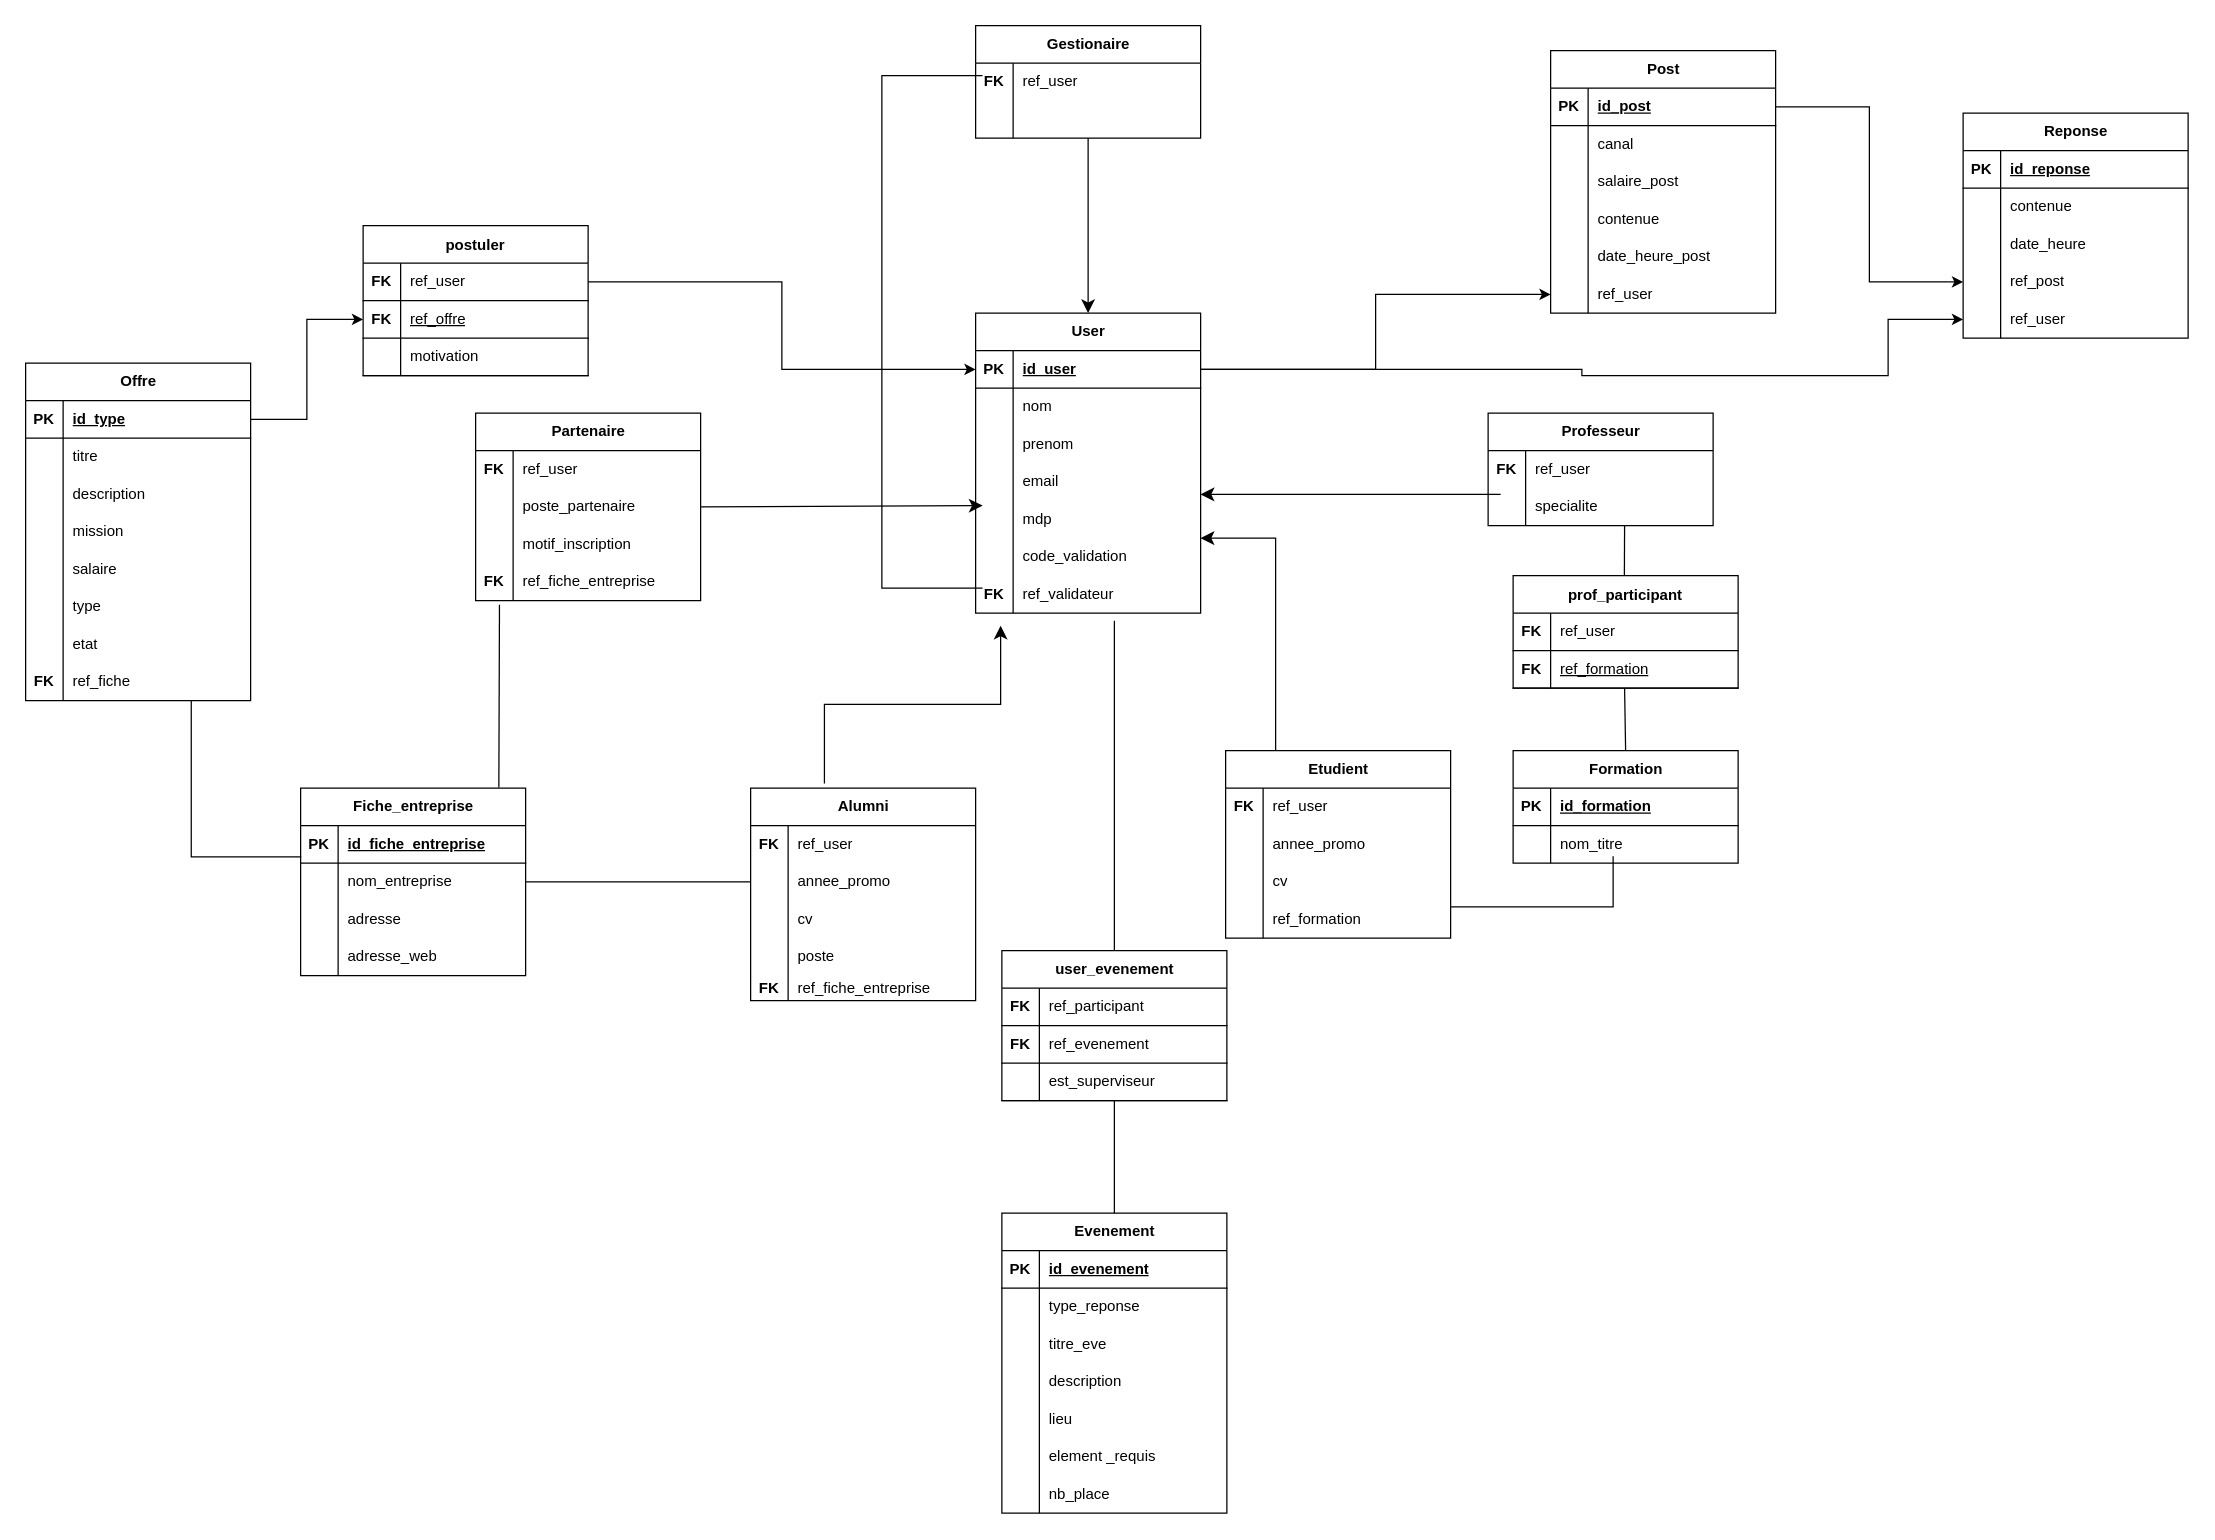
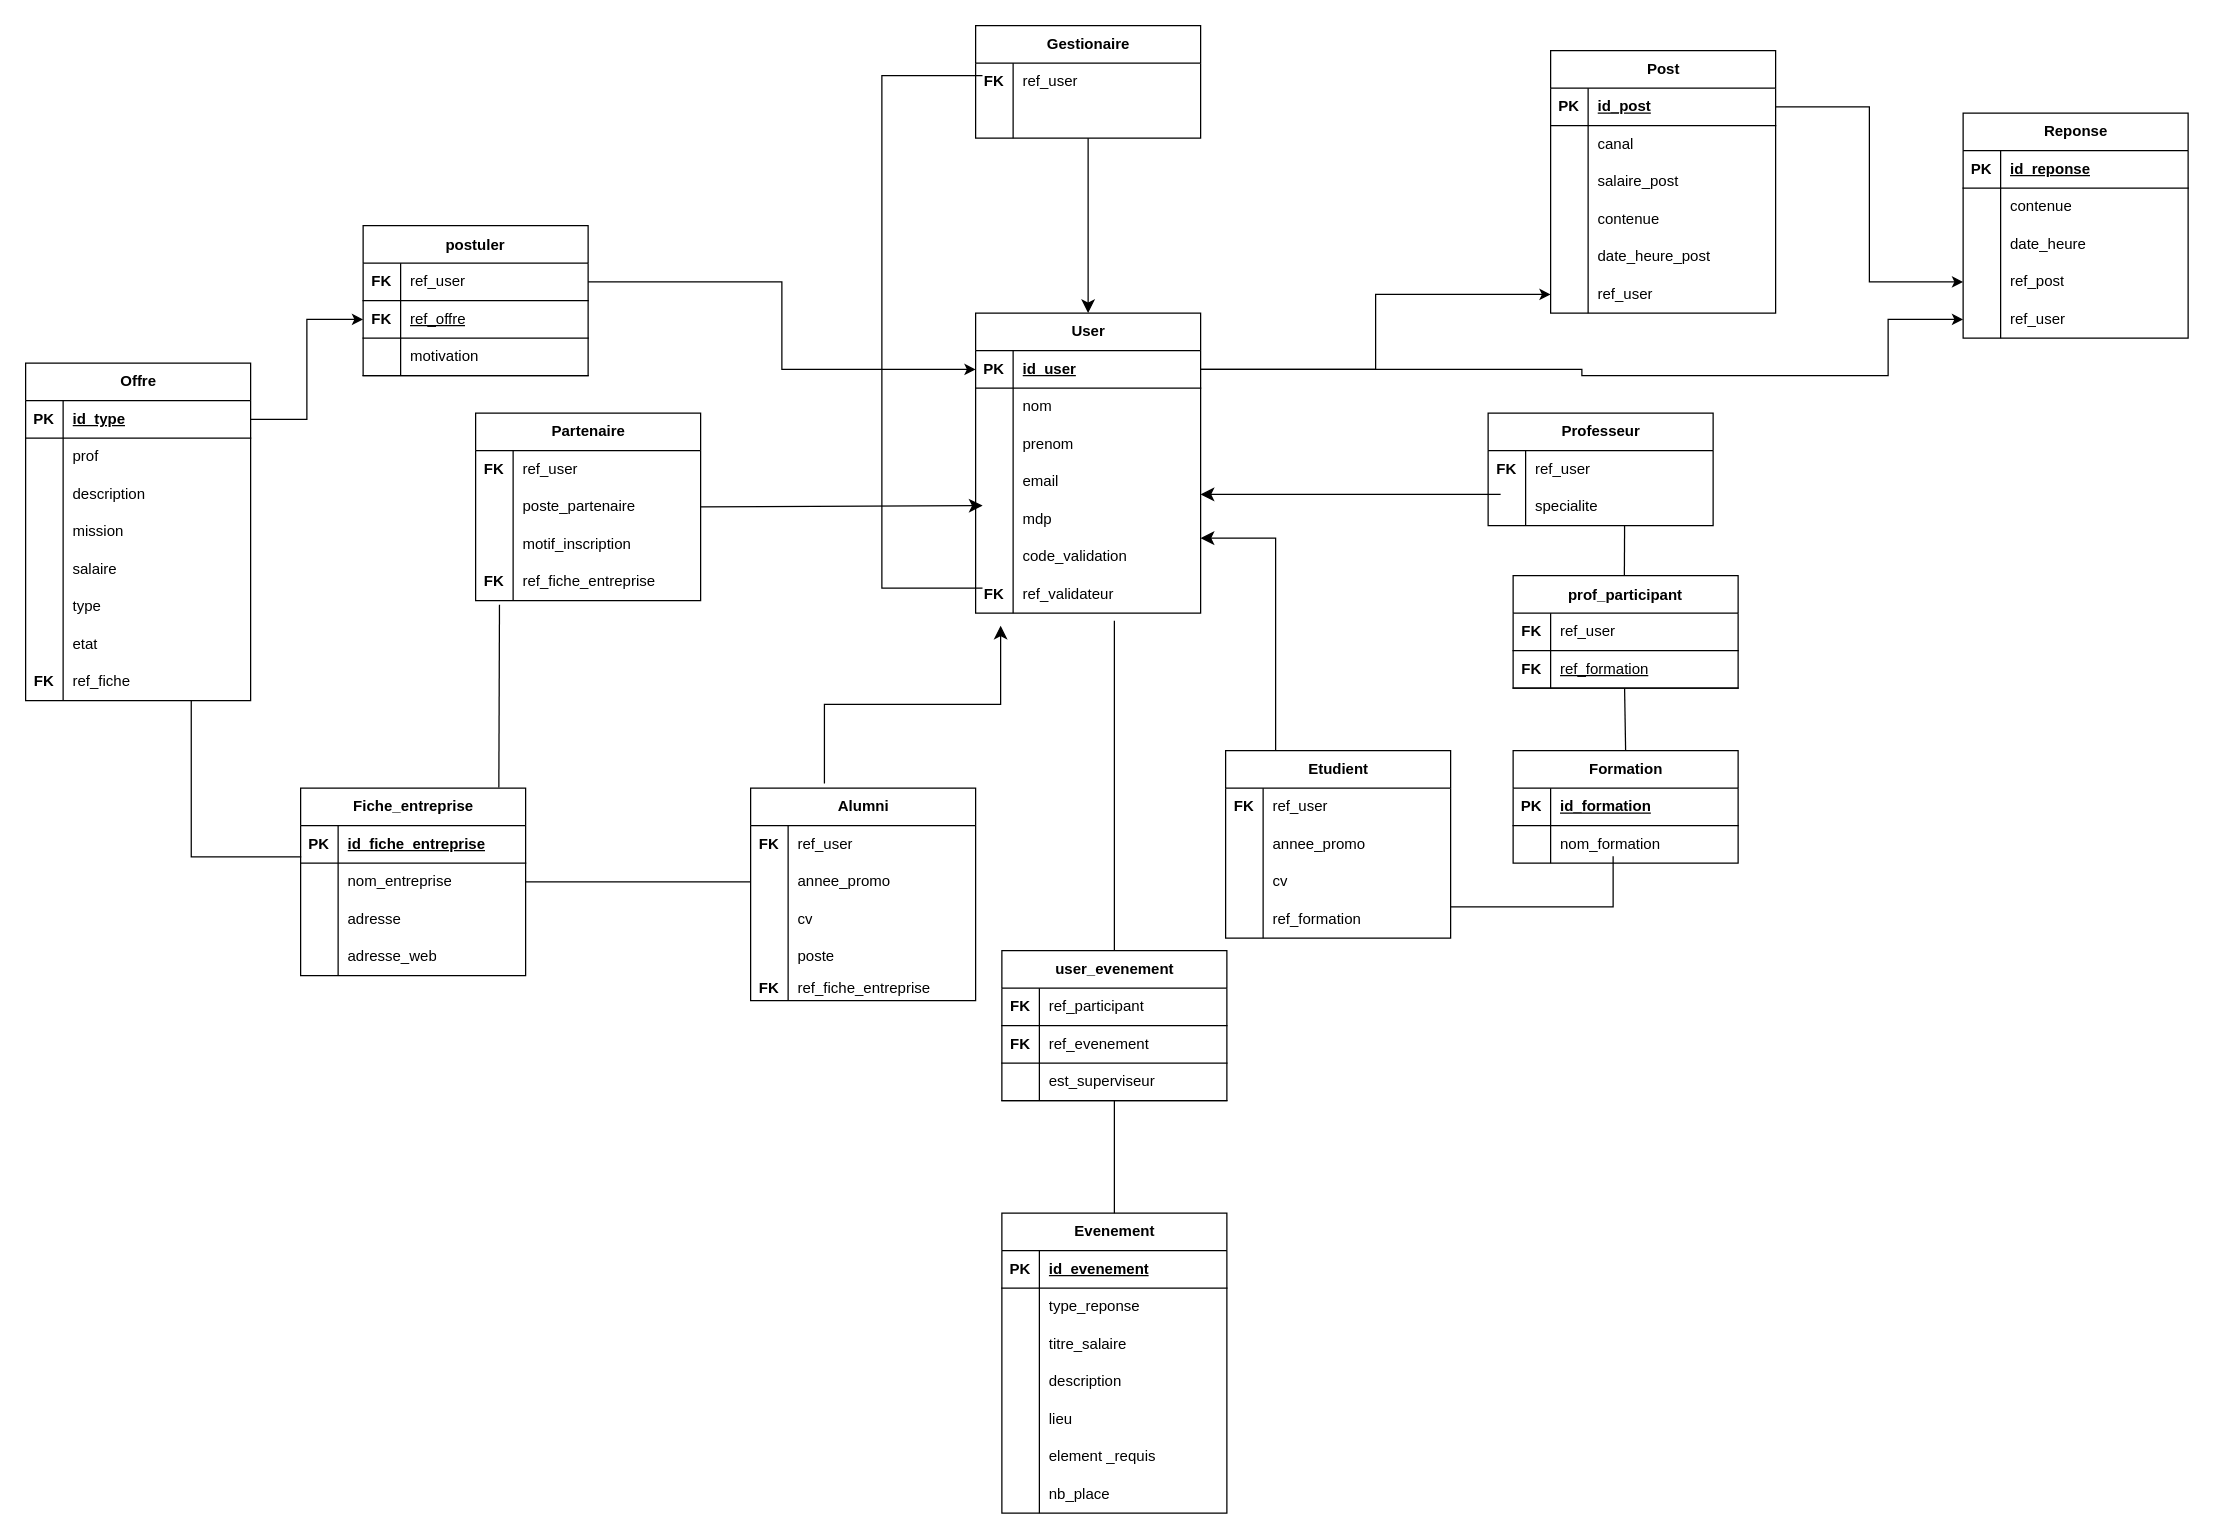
(92, 457) -> (90, 457)
(1596, 844) -> (1613, 844)
(1085, 1344) -> (1098, 1344)
